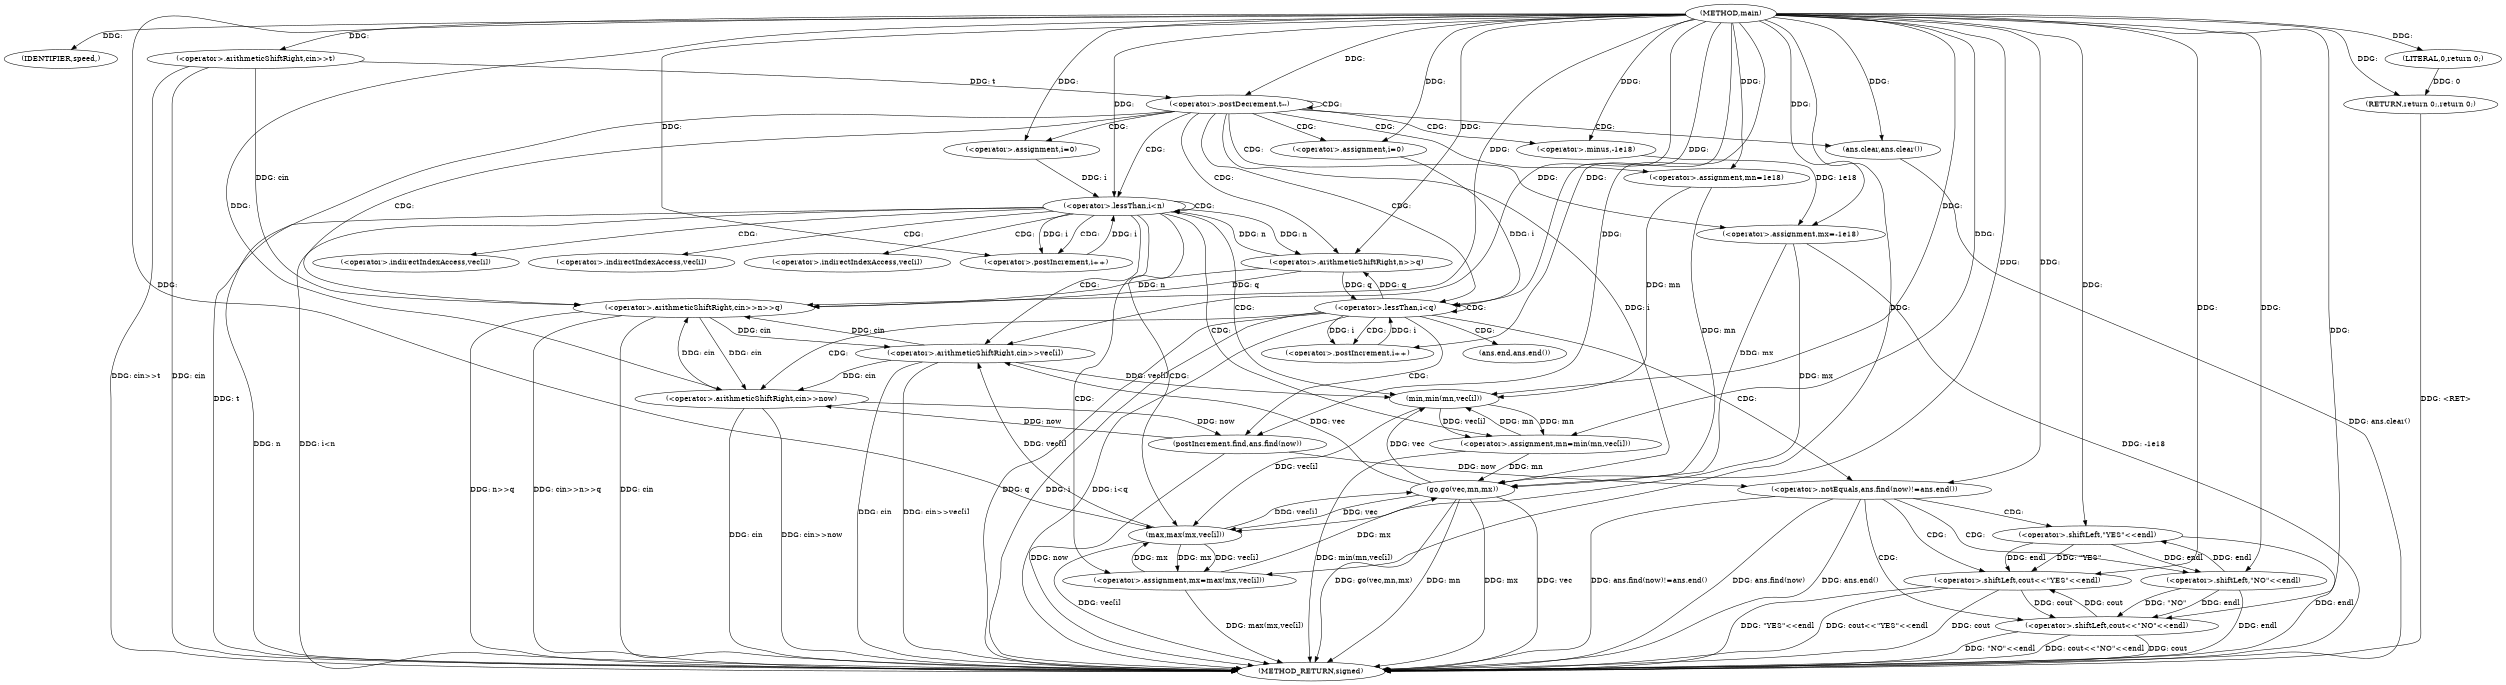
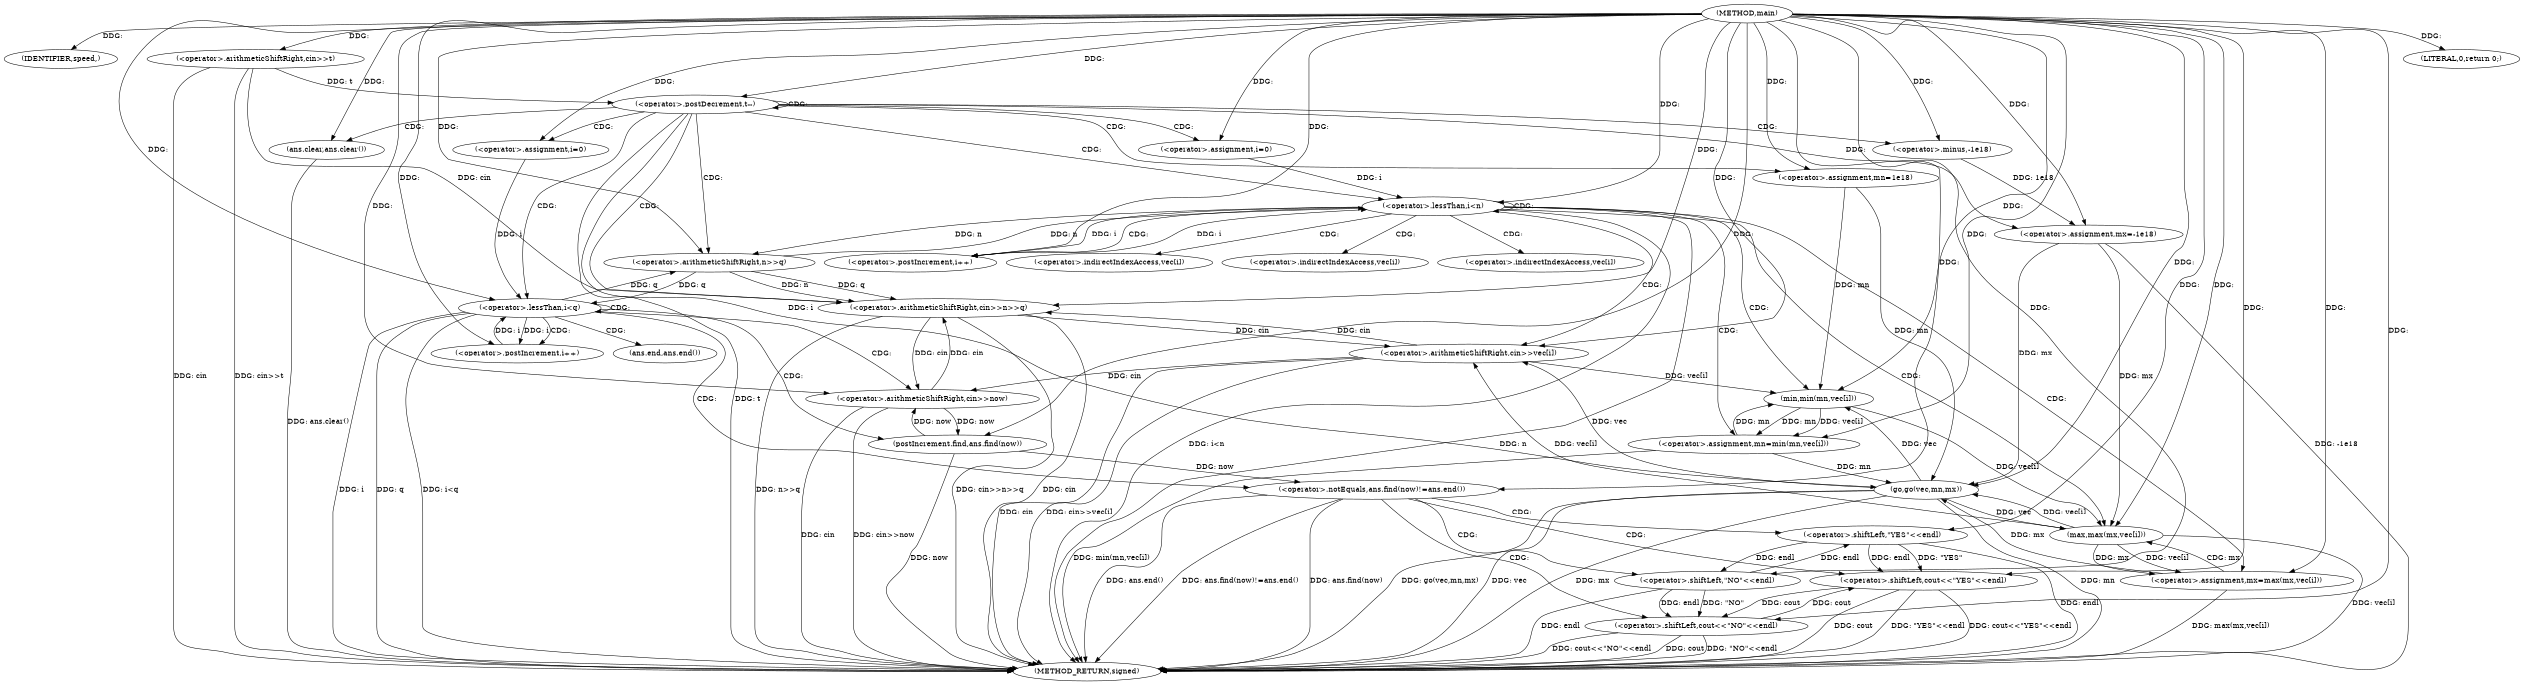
(2421, 104) -> none
(1255, 150) -> (1857, 150)
(1151, 558) -> (2223, 558)
